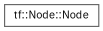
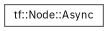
(52, 16) -> (54, 16)
